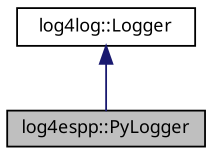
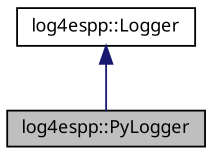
(106, 27) -> (106, 27)
